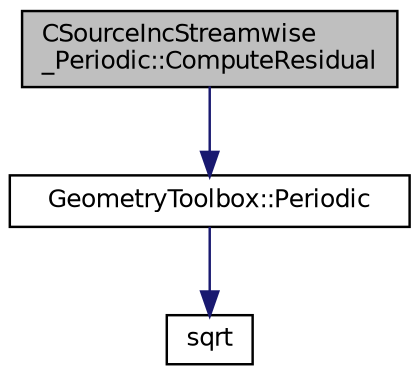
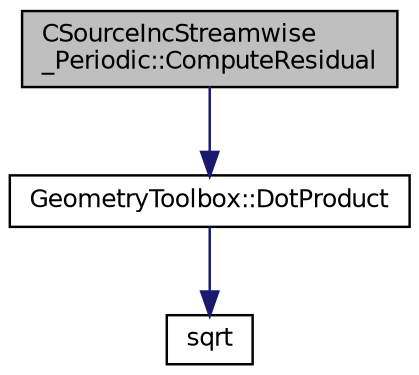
(210, 201) -> (210, 201)
